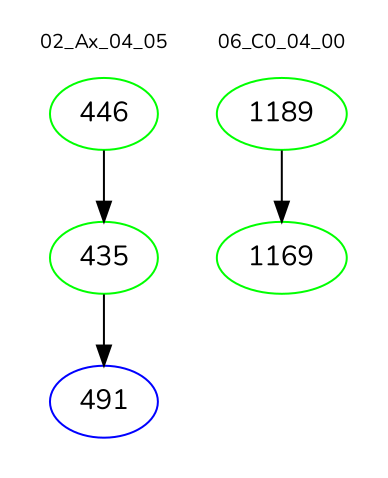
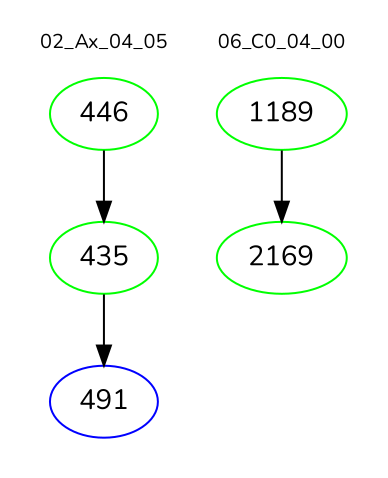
(282, 258) -> (282, 258)
